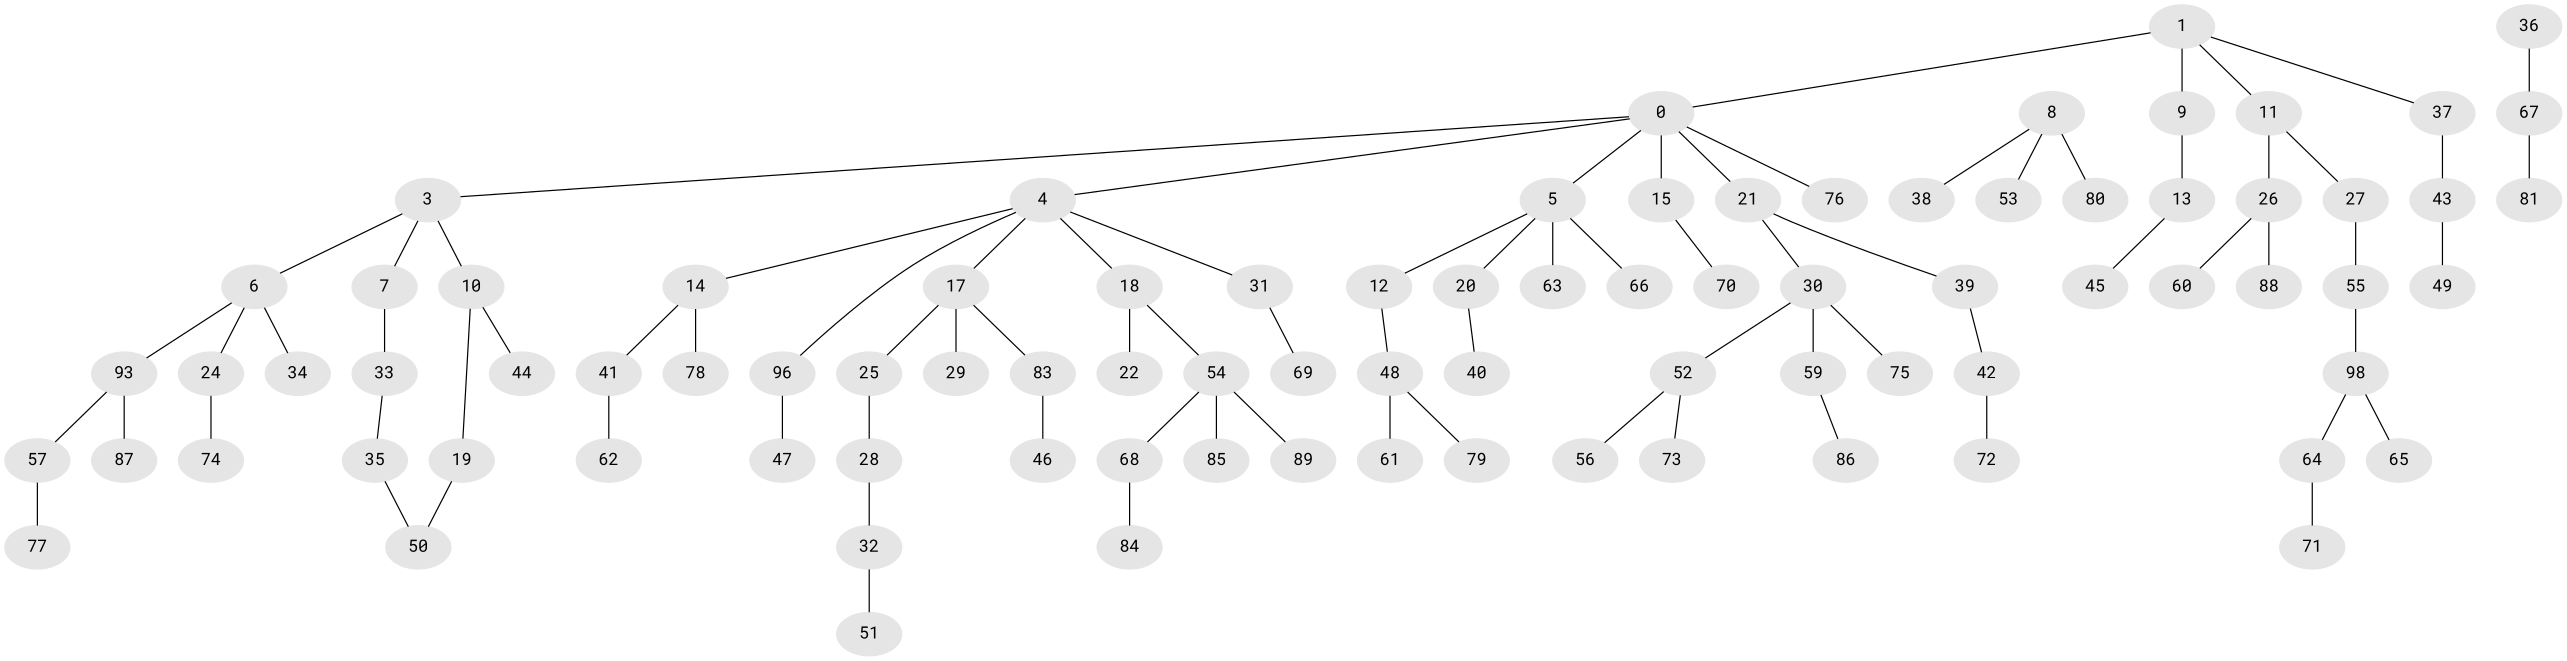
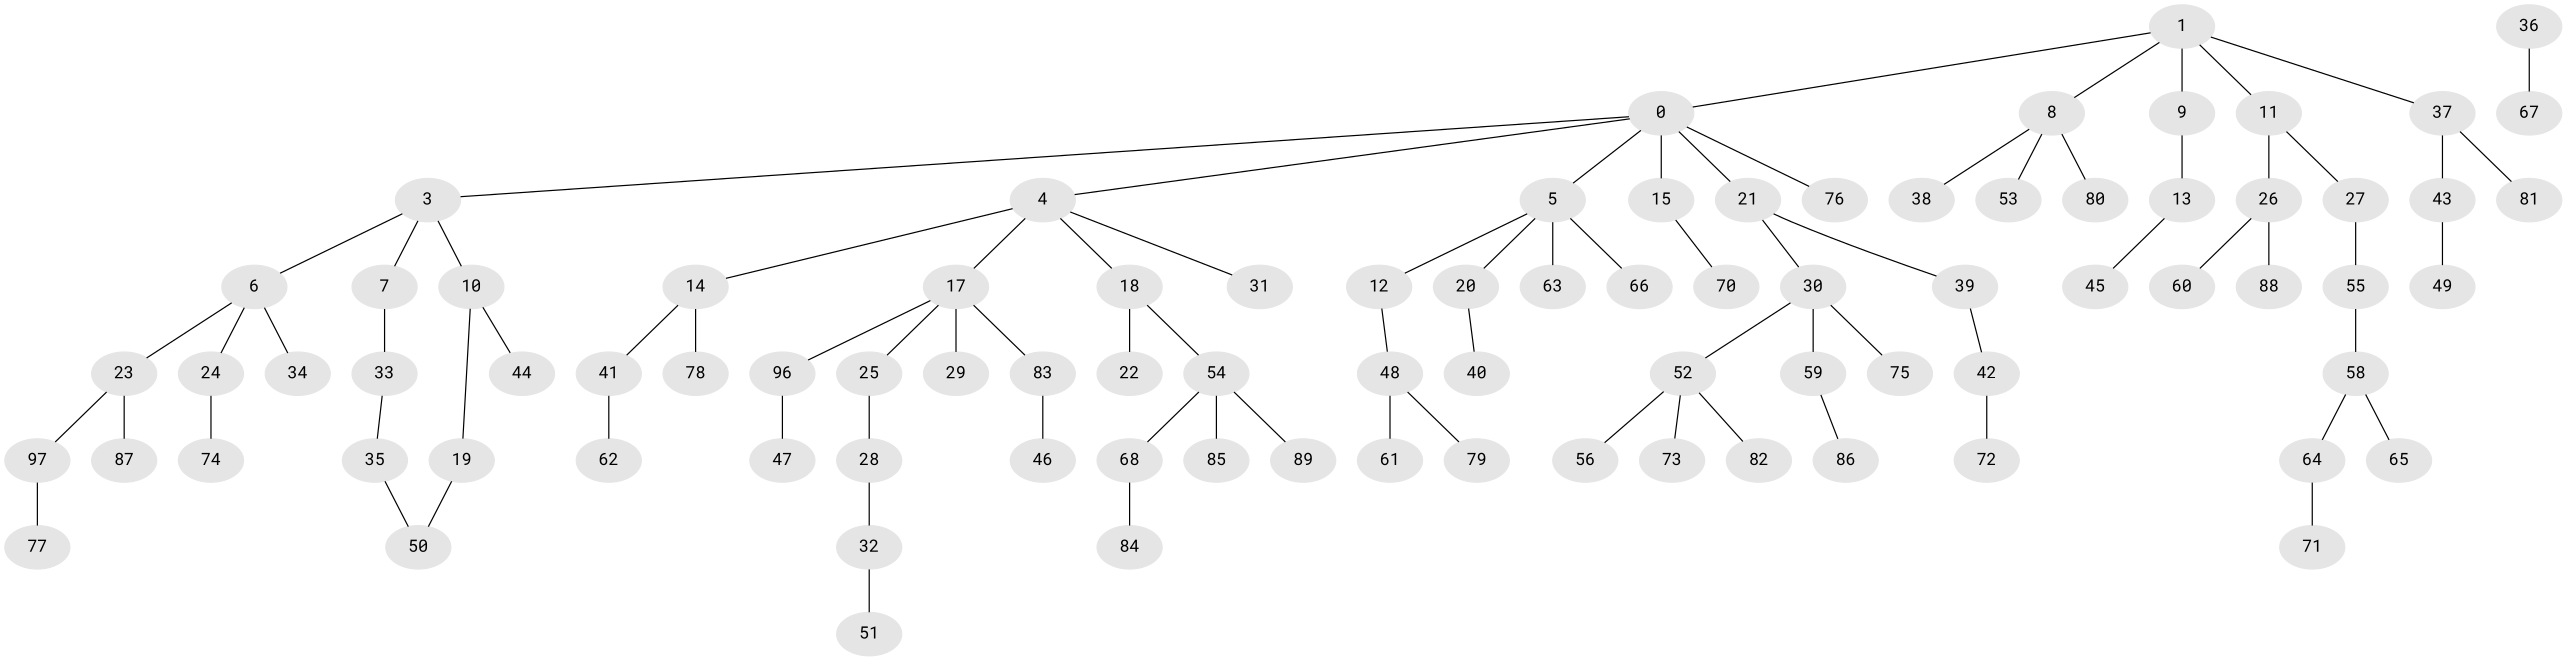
none -> (2117, 70)
(2529, 157) -> (2486, 157)
(901, 273) -> (869, 330)
(124, 374) -> (124, 374)
(1303, 374) -> none
(2356, 374) -> (2356, 374)
(37, 461) -> (37, 461)
none -> (1759, 461)
